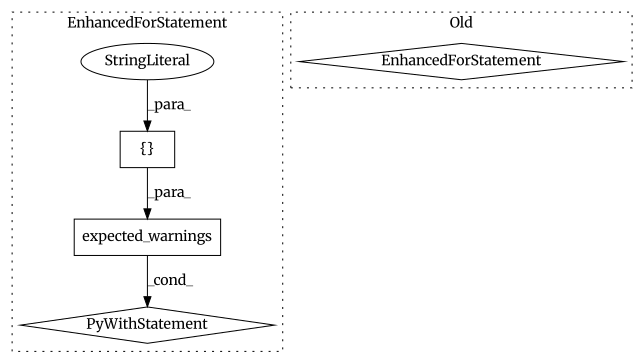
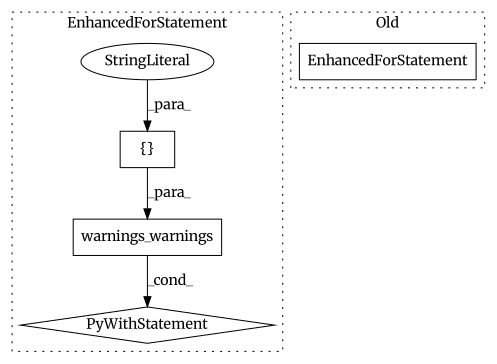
(461, 62) -> (388, 62)
(147, 237) -> (147, 237)
